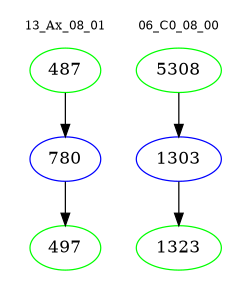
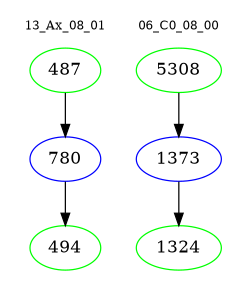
(179, 159) -> (179, 159)
(65, 248) -> (65, 248)
(179, 248) -> (179, 248)
